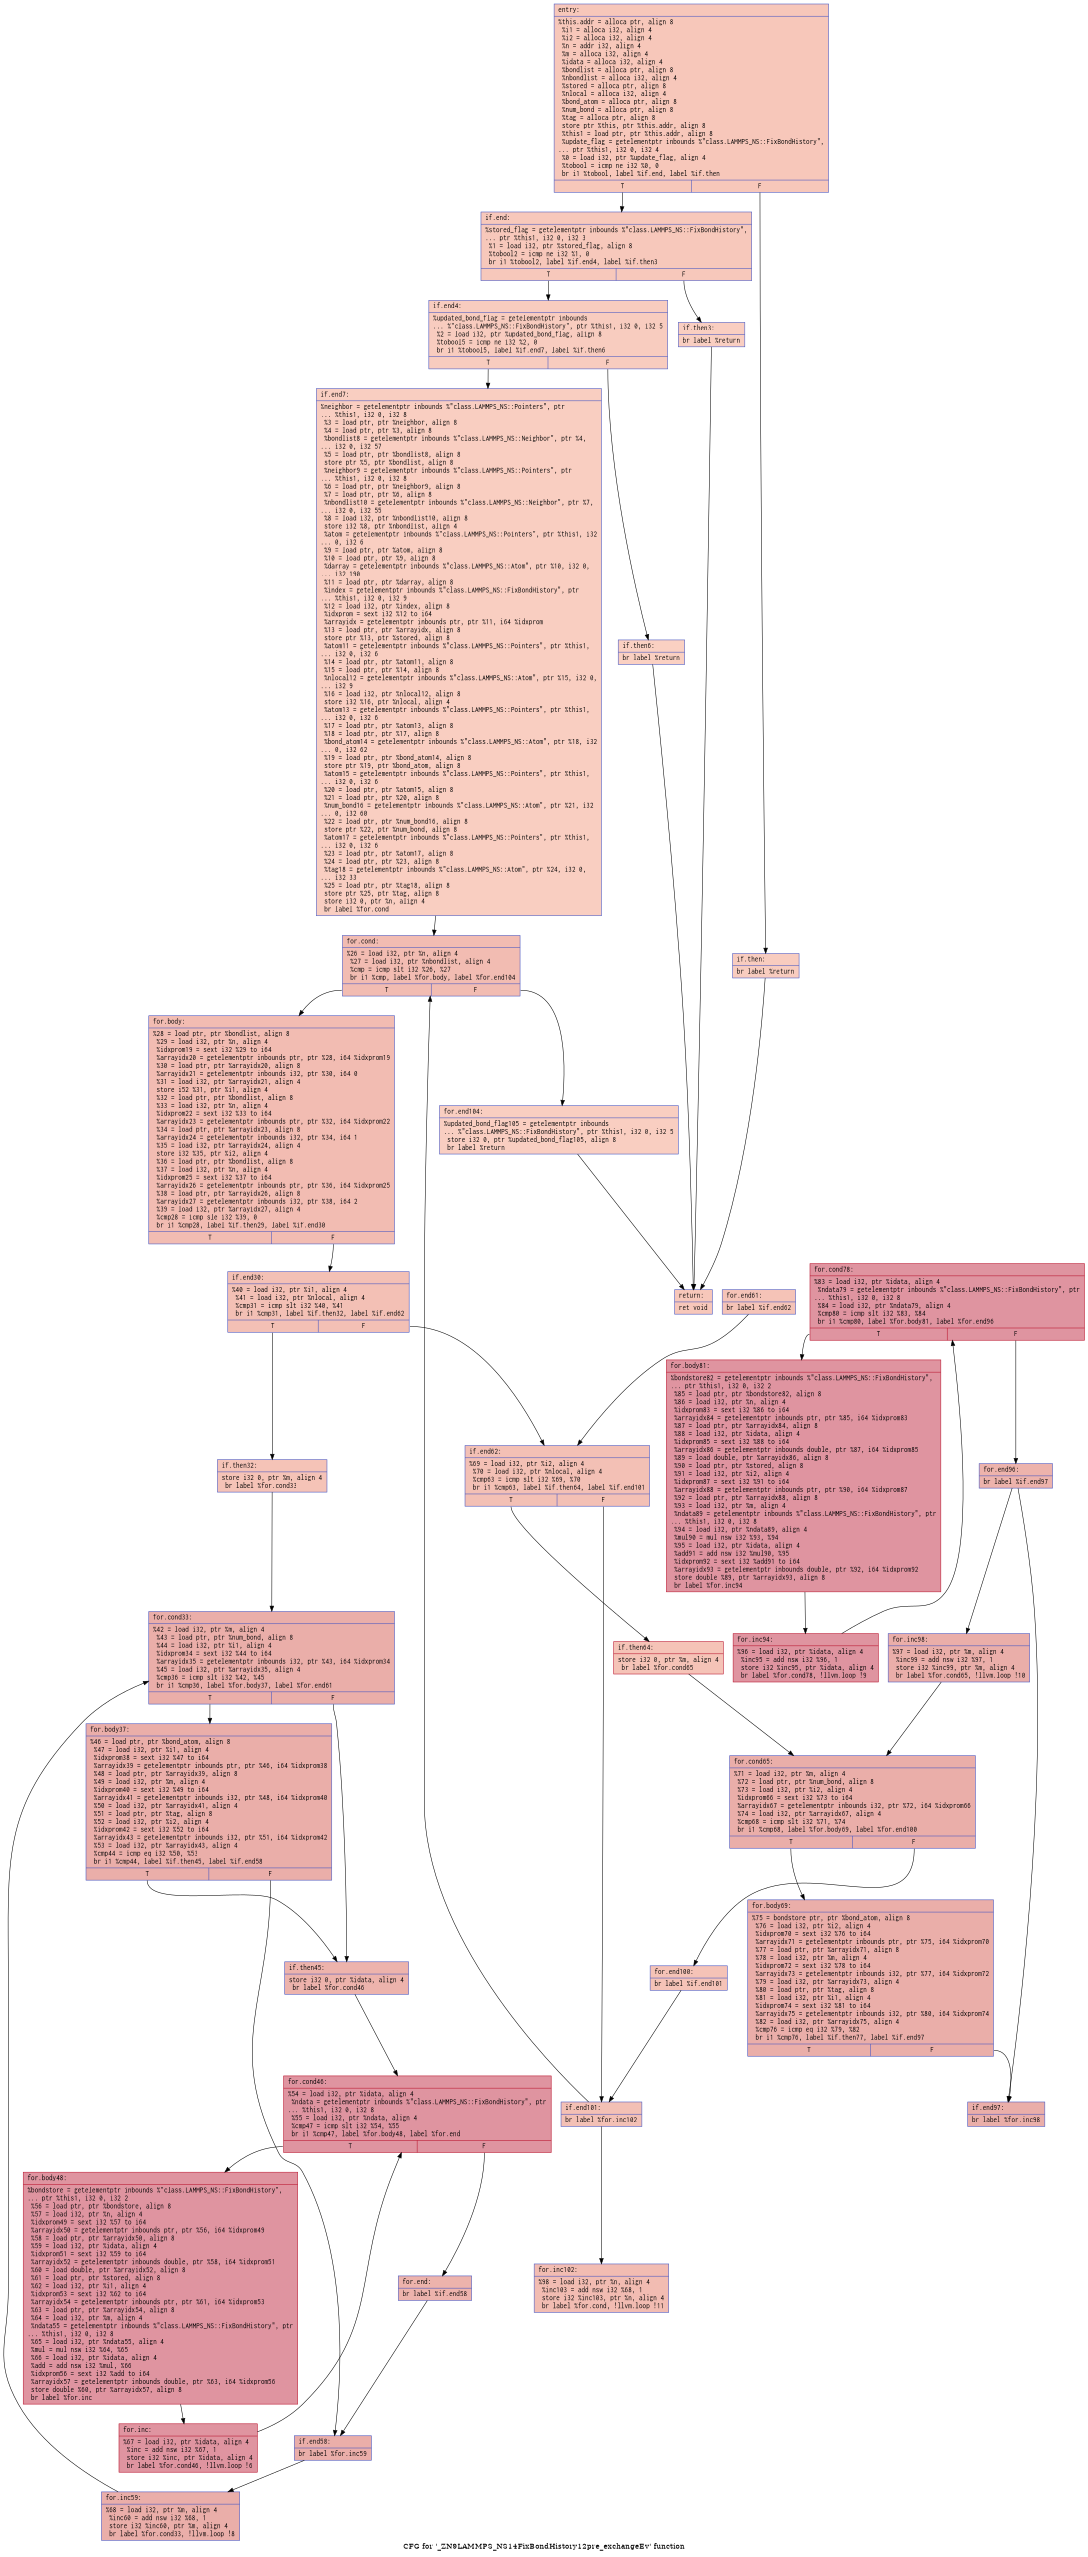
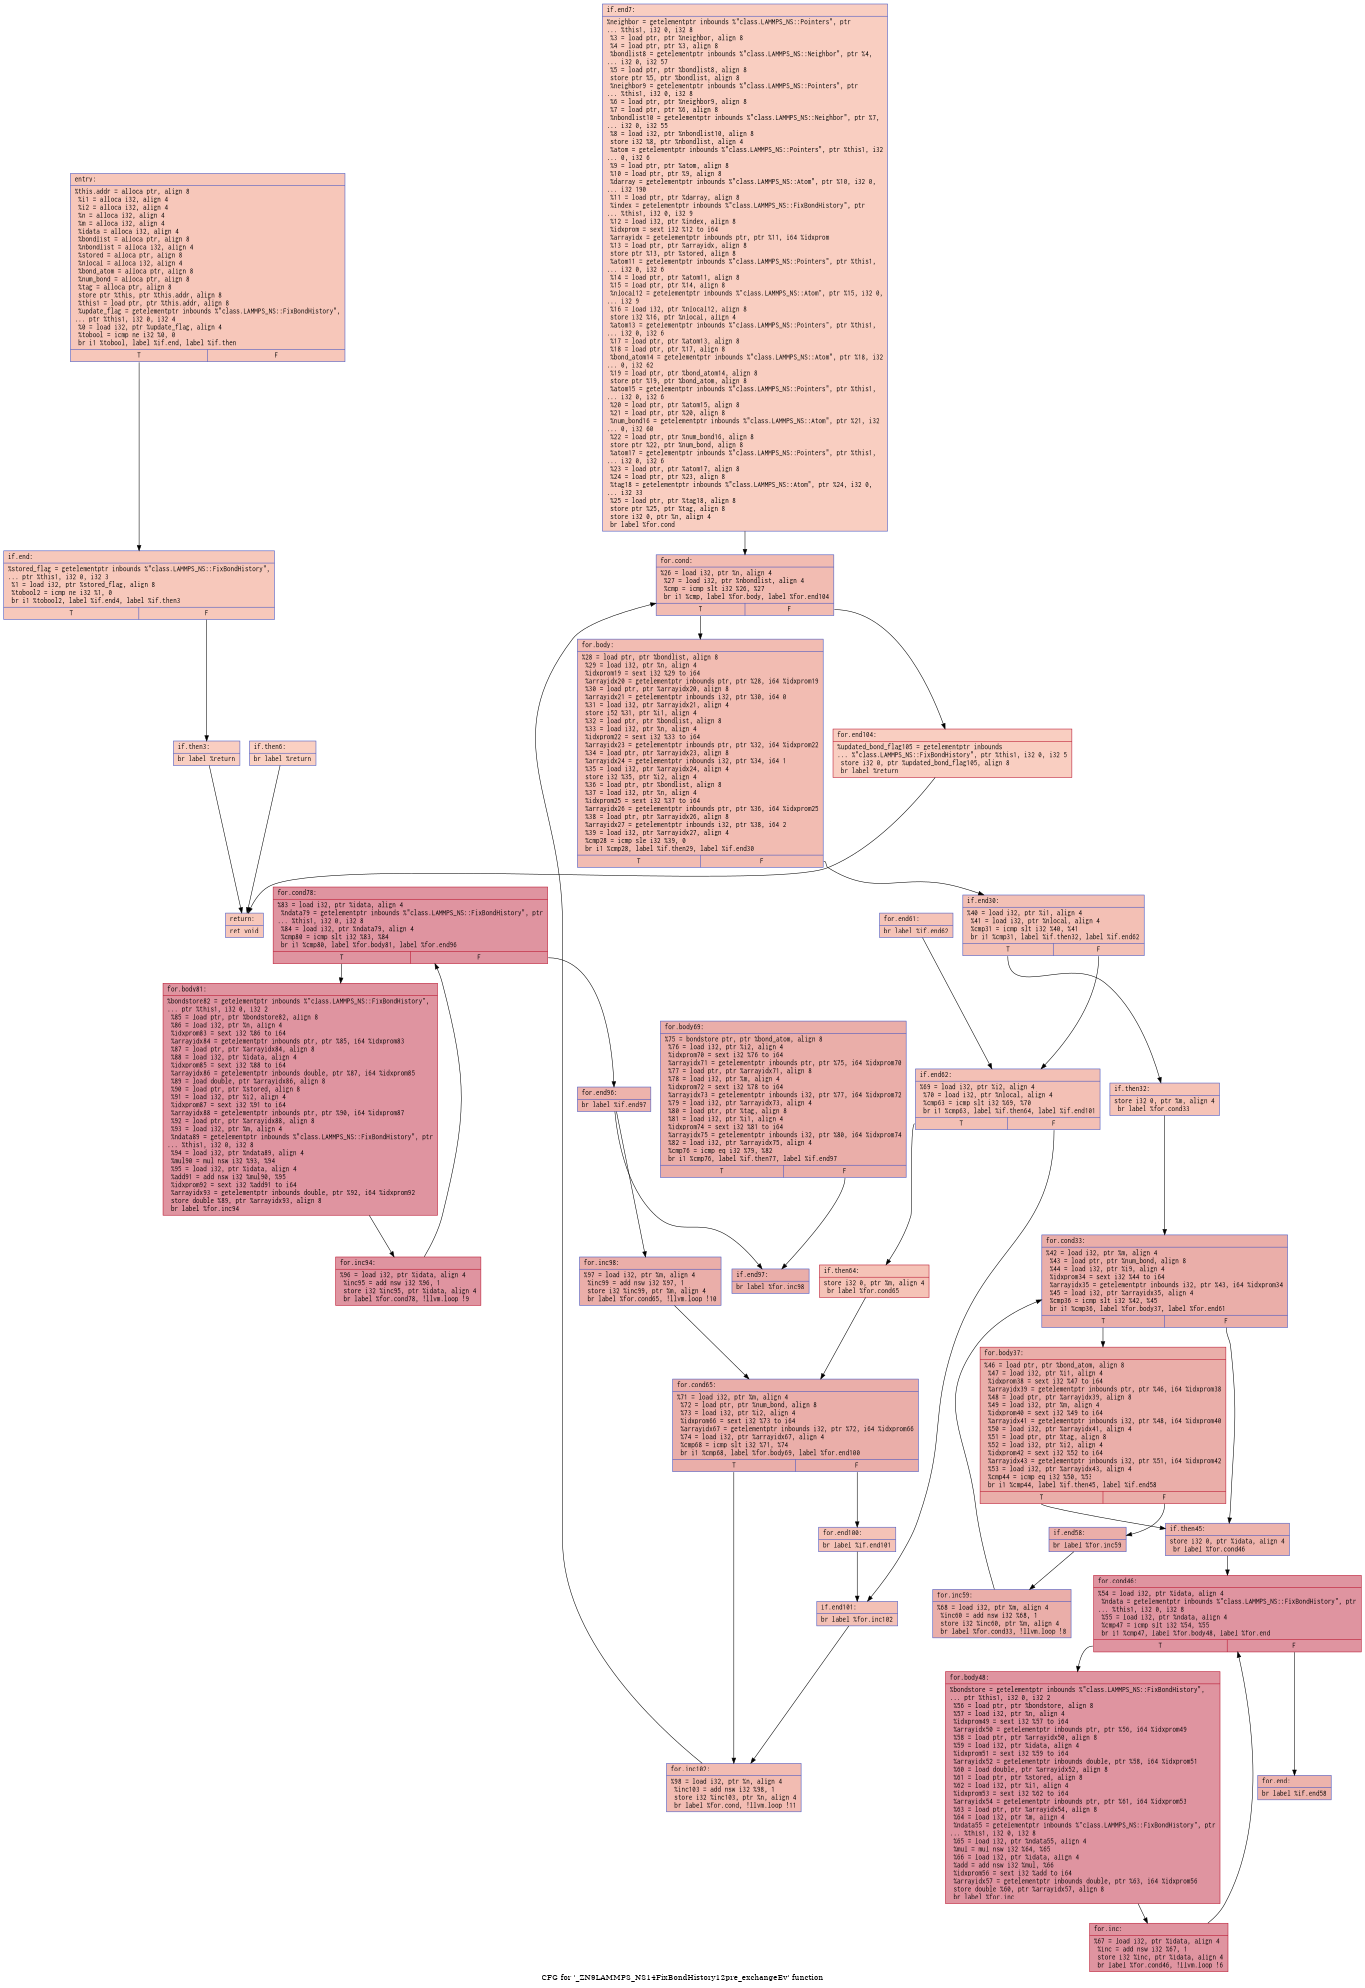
(600, 46) -> (120, 215)
(548, 335) -> none
(766, 966) -> none
(559, 1130) -> (952, 753)
(424, 1577) -> (563, 1177)
(212, 1646) -> (1105, 1269)
(209, 1802) -> (1103, 1425)
(794, 1872) -> (734, 1615)
(591, 2290) -> (723, 1789)
(385, 2366) -> none
